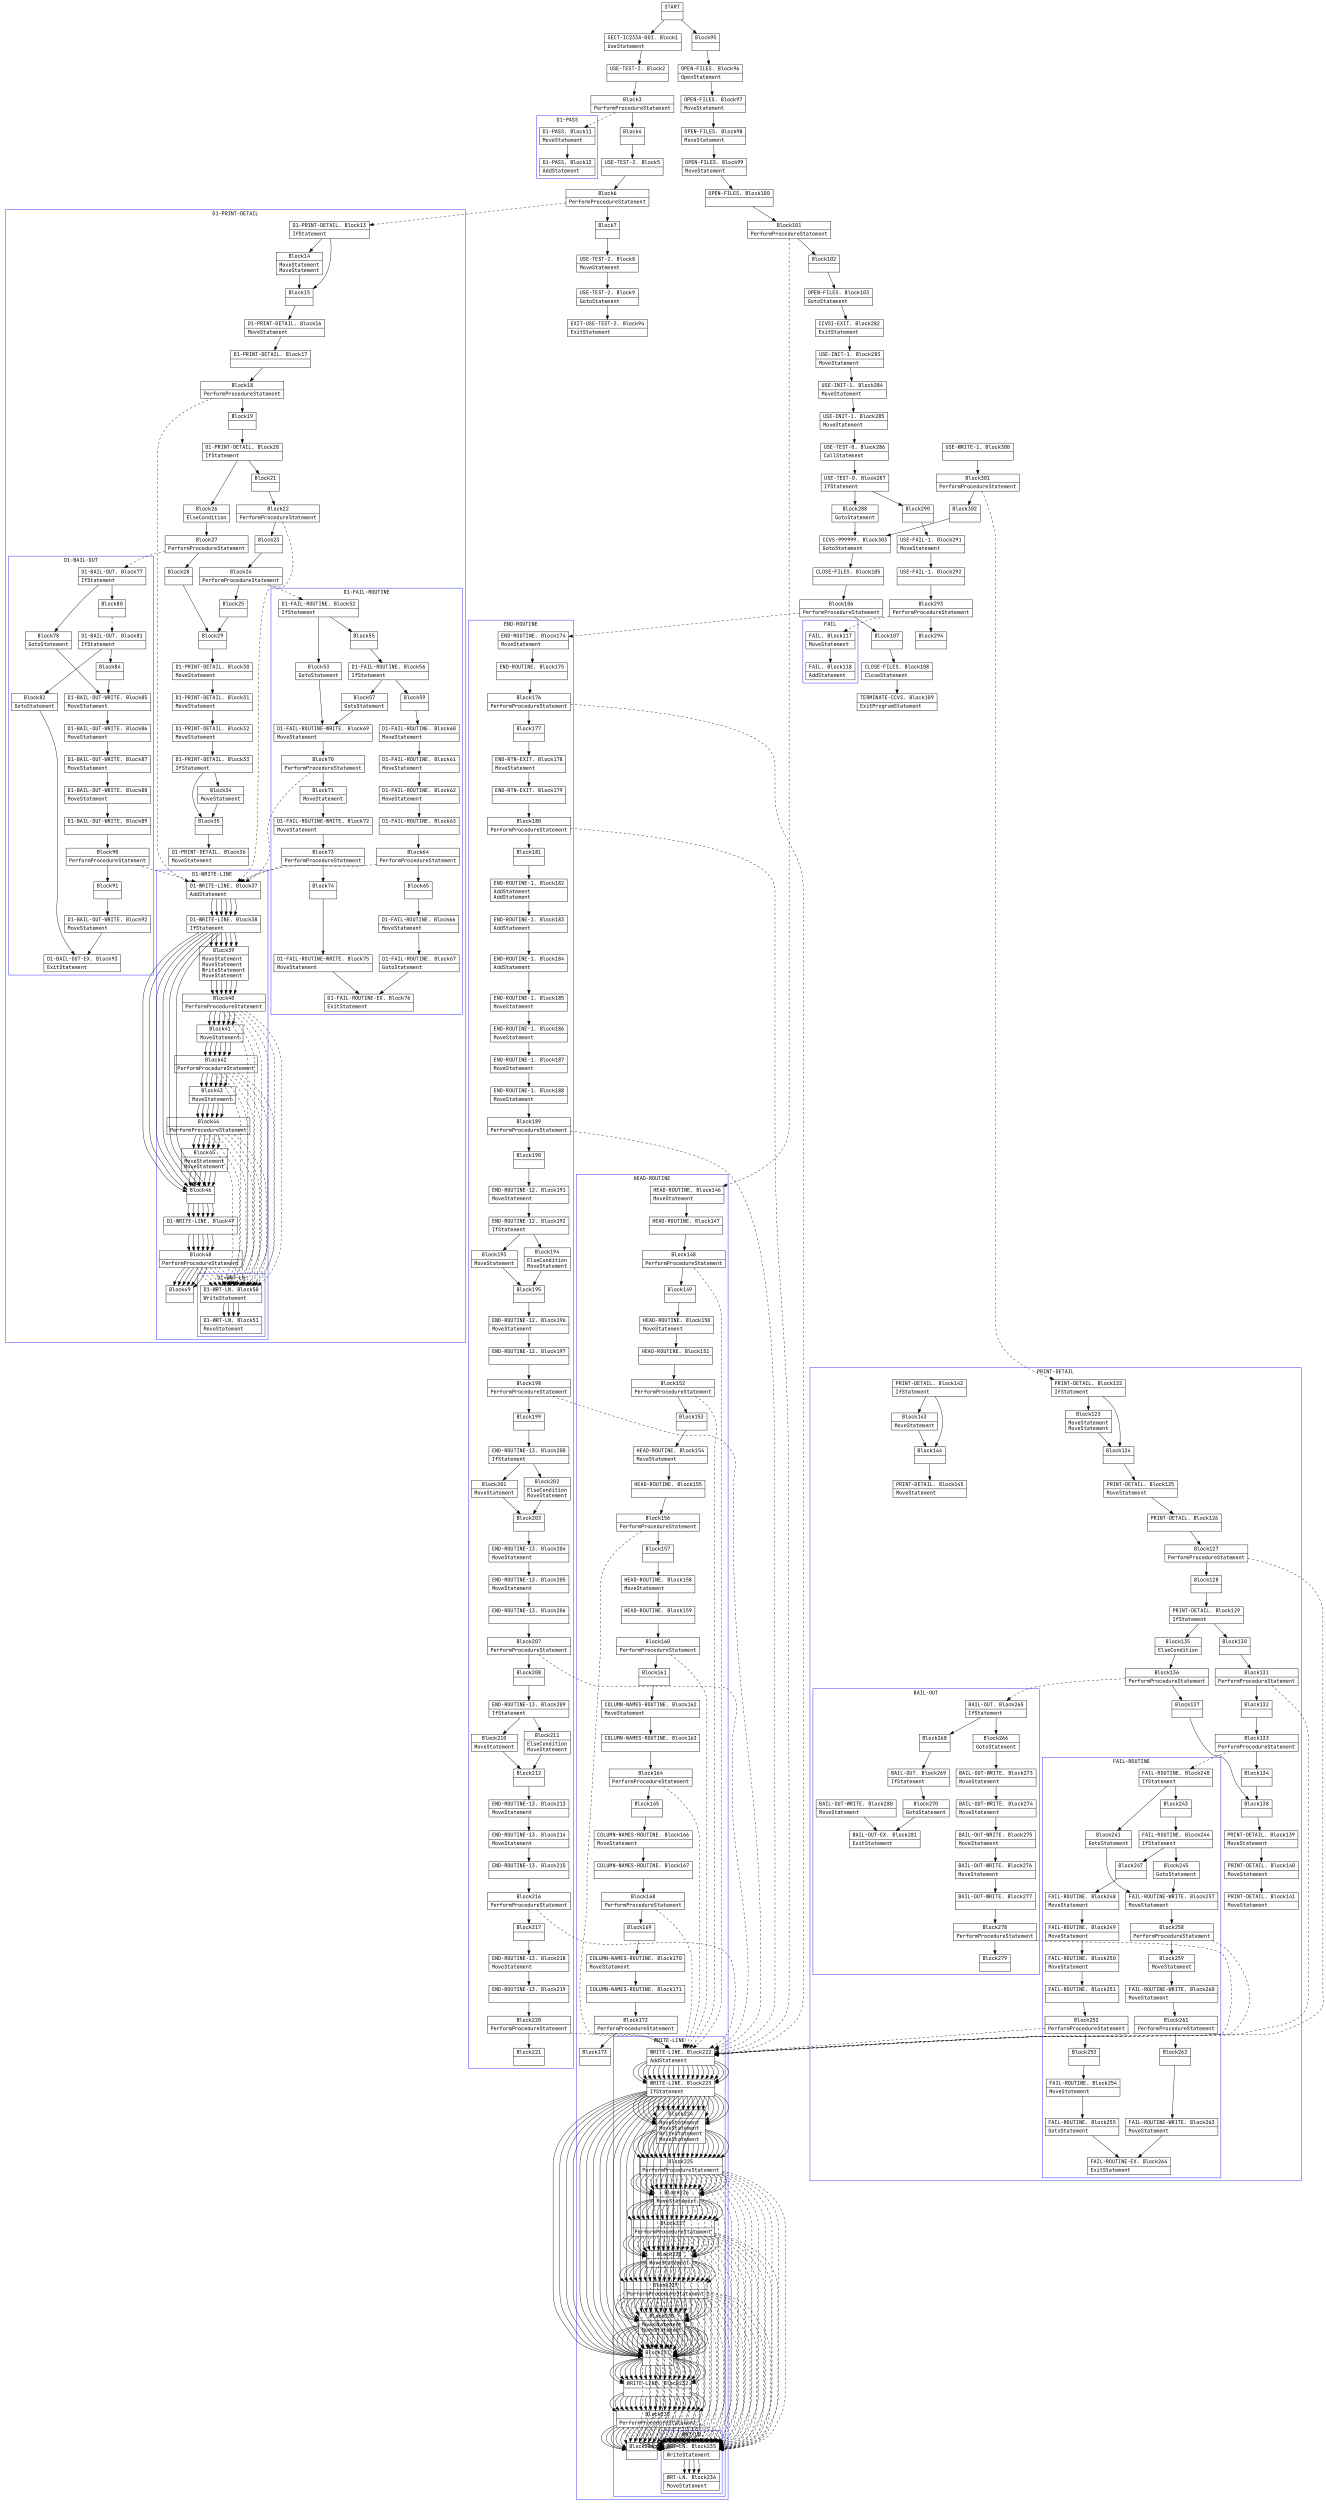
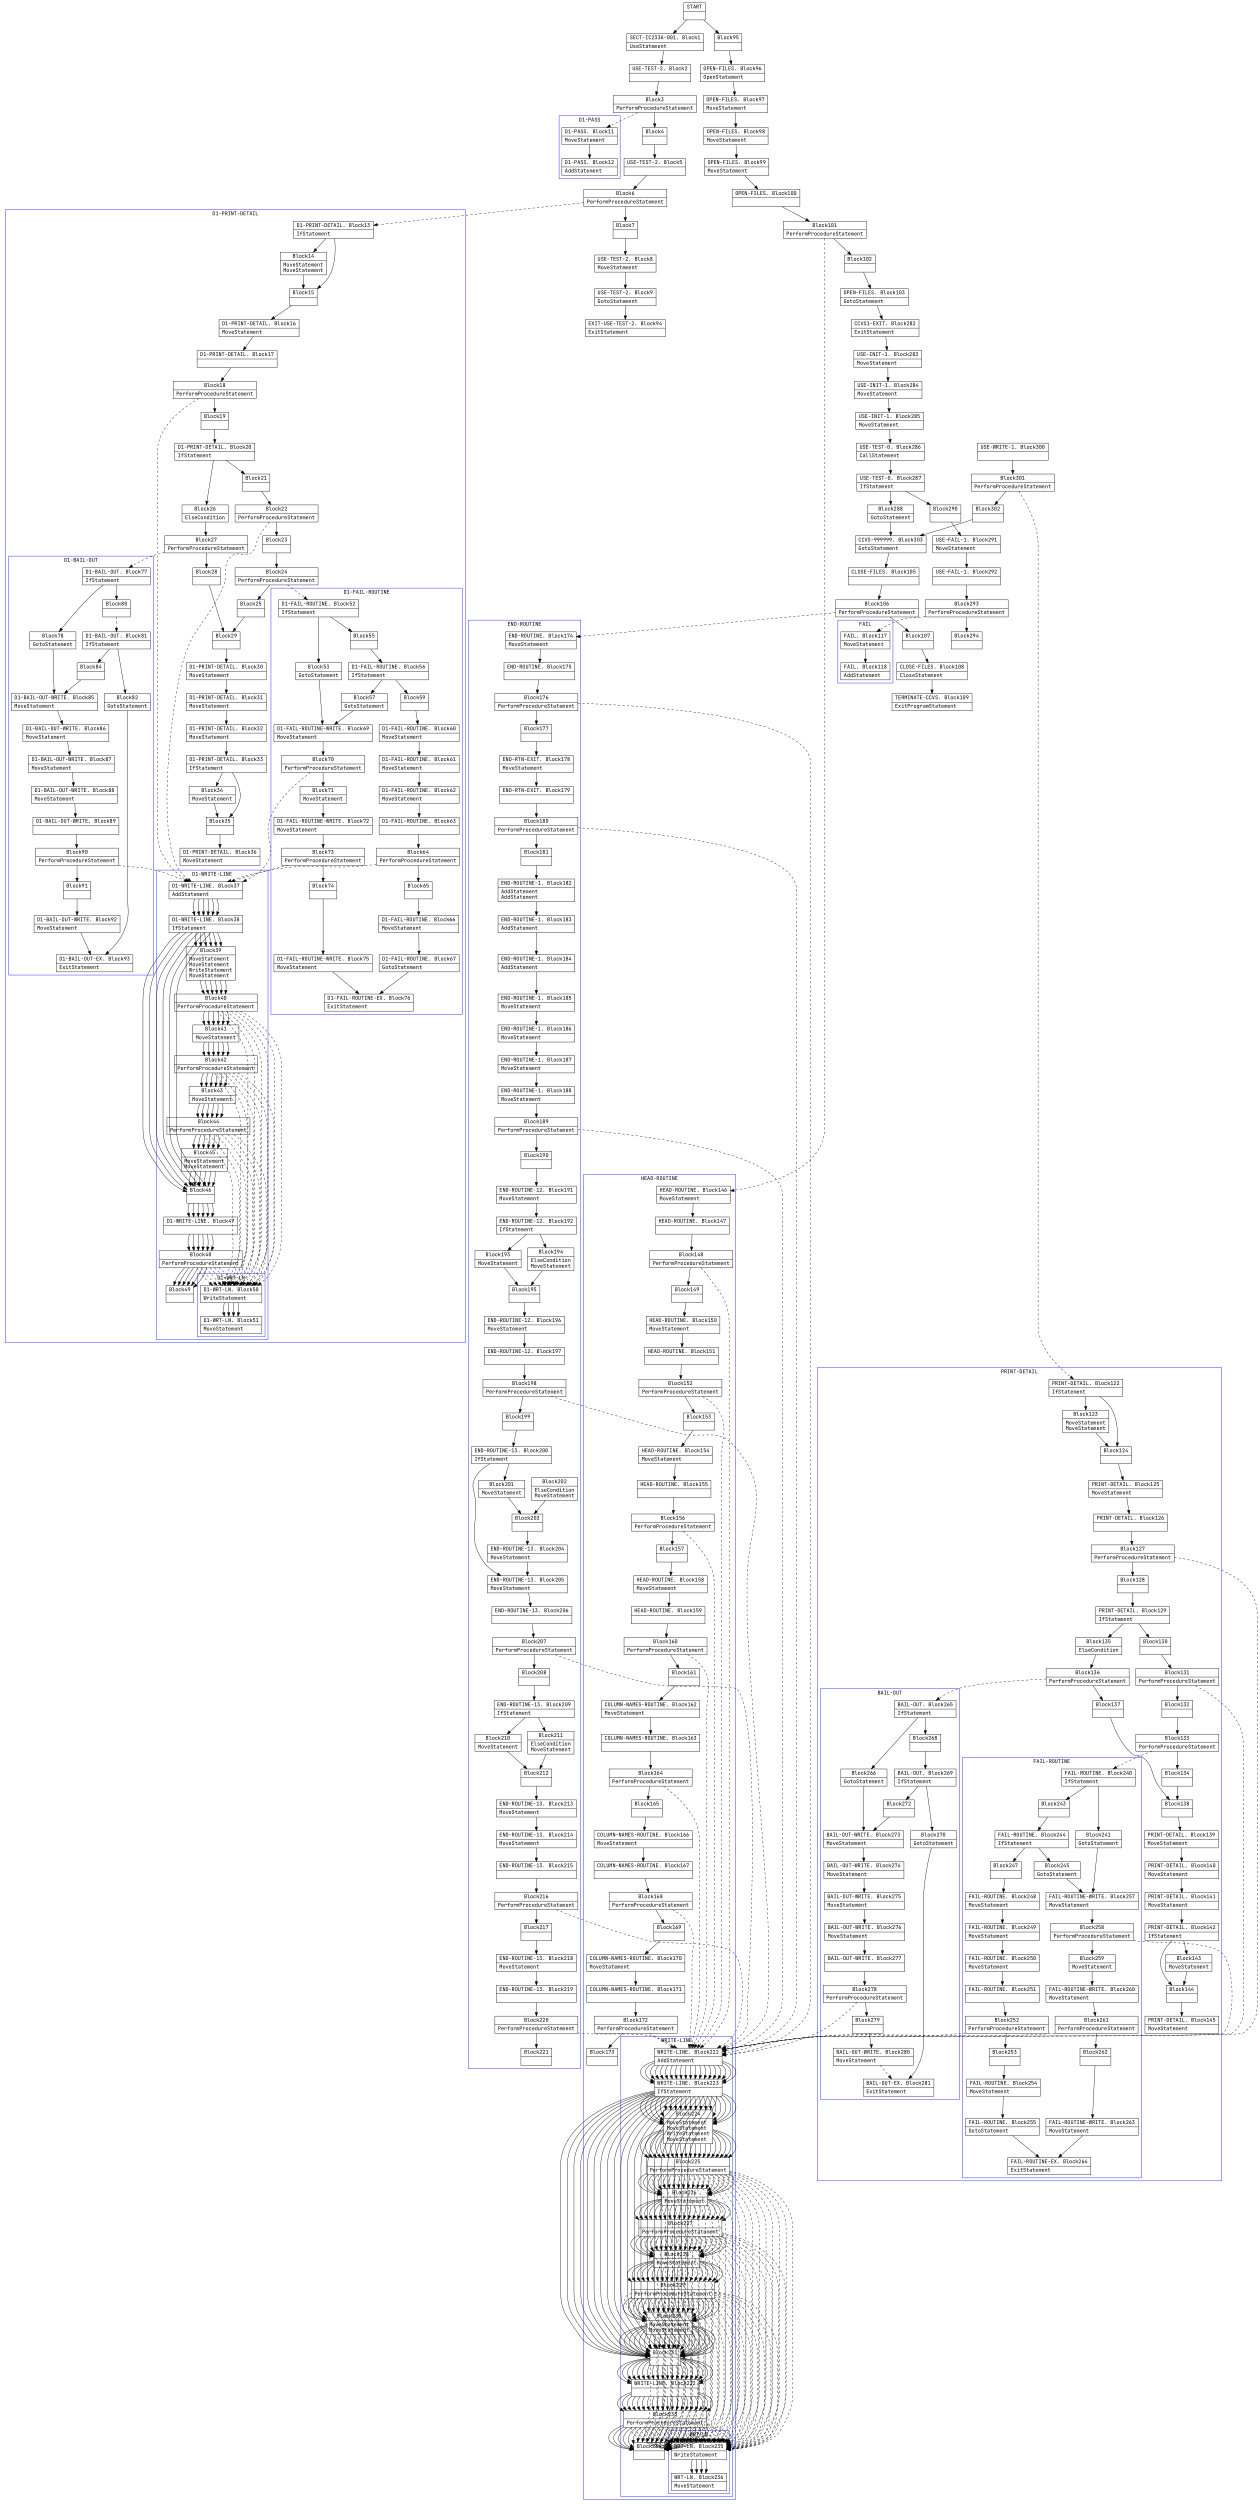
(536, 1469) -> (475, 1520)
none -> (899, 1808)
(869, 1822) -> (885, 2071)
none -> (1182, 1915)
none -> (870, 2039)
